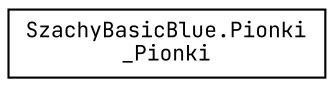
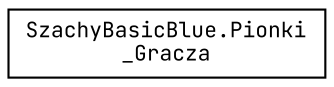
(167, 44) -> (167, 44)
